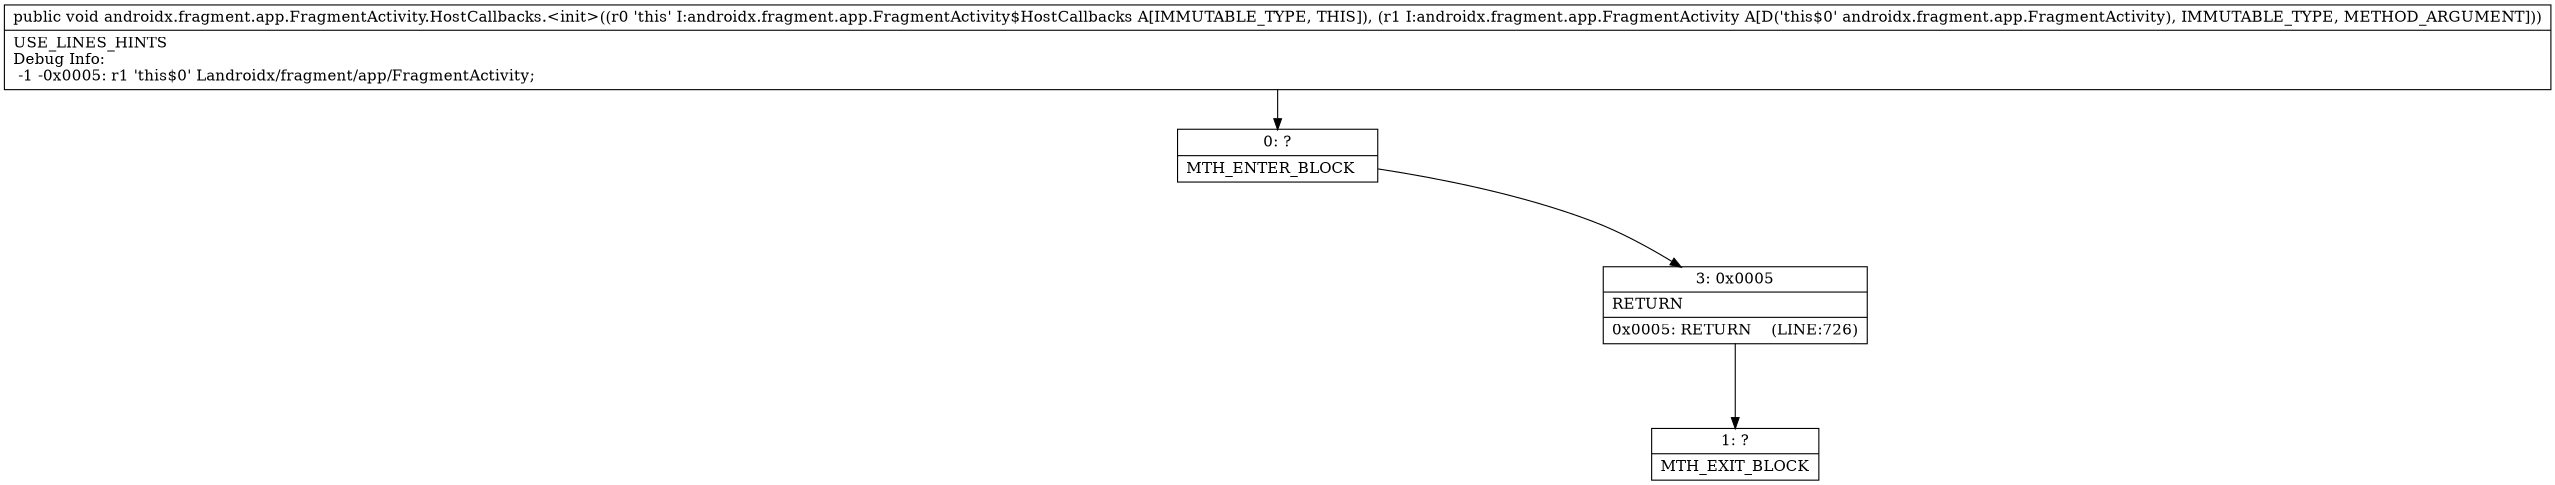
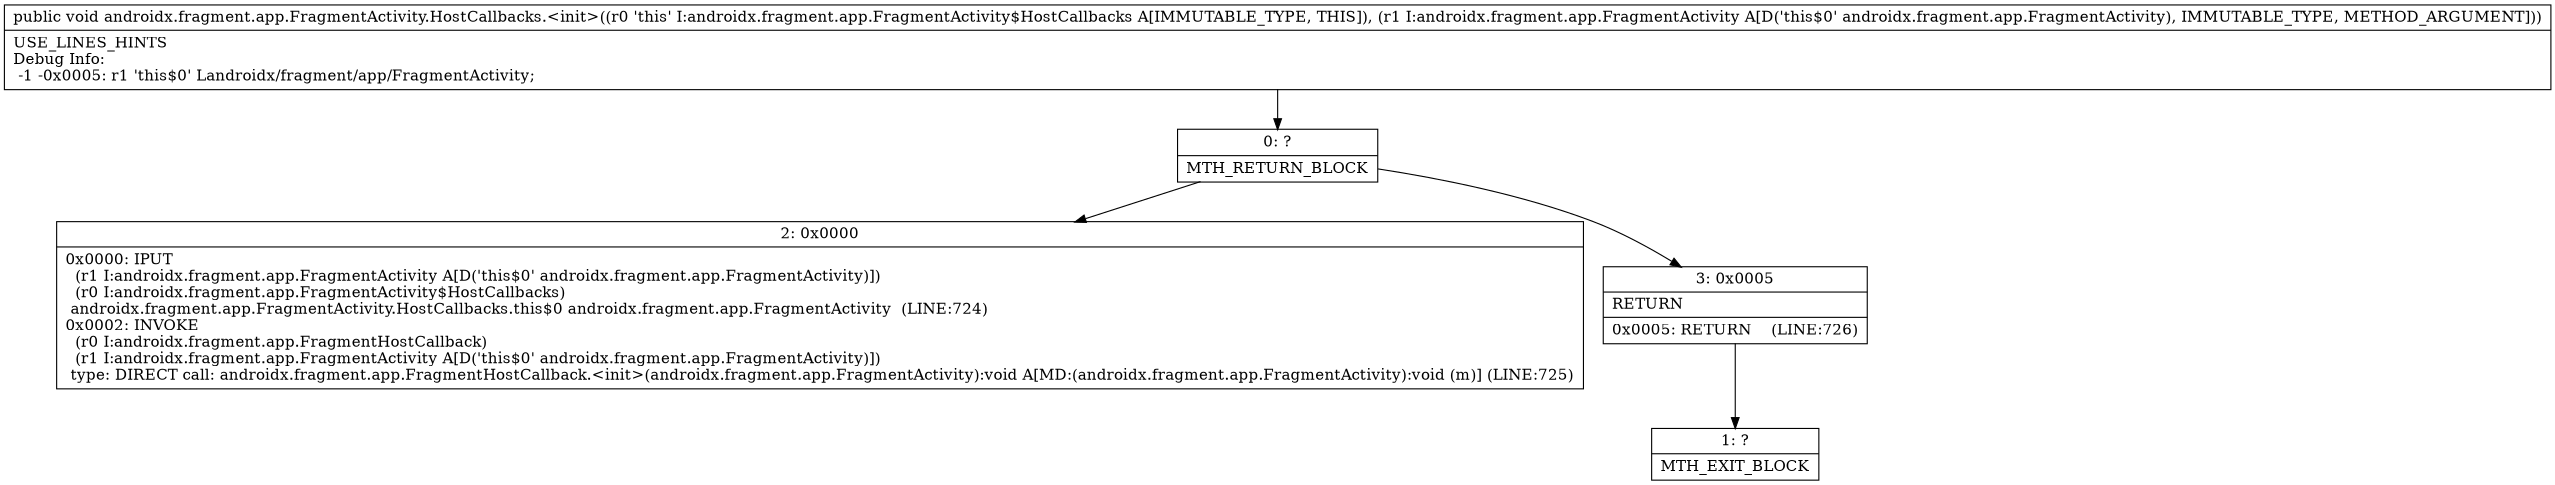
(1271, 168) -> (1278, 168)
none -> (820, 305)
